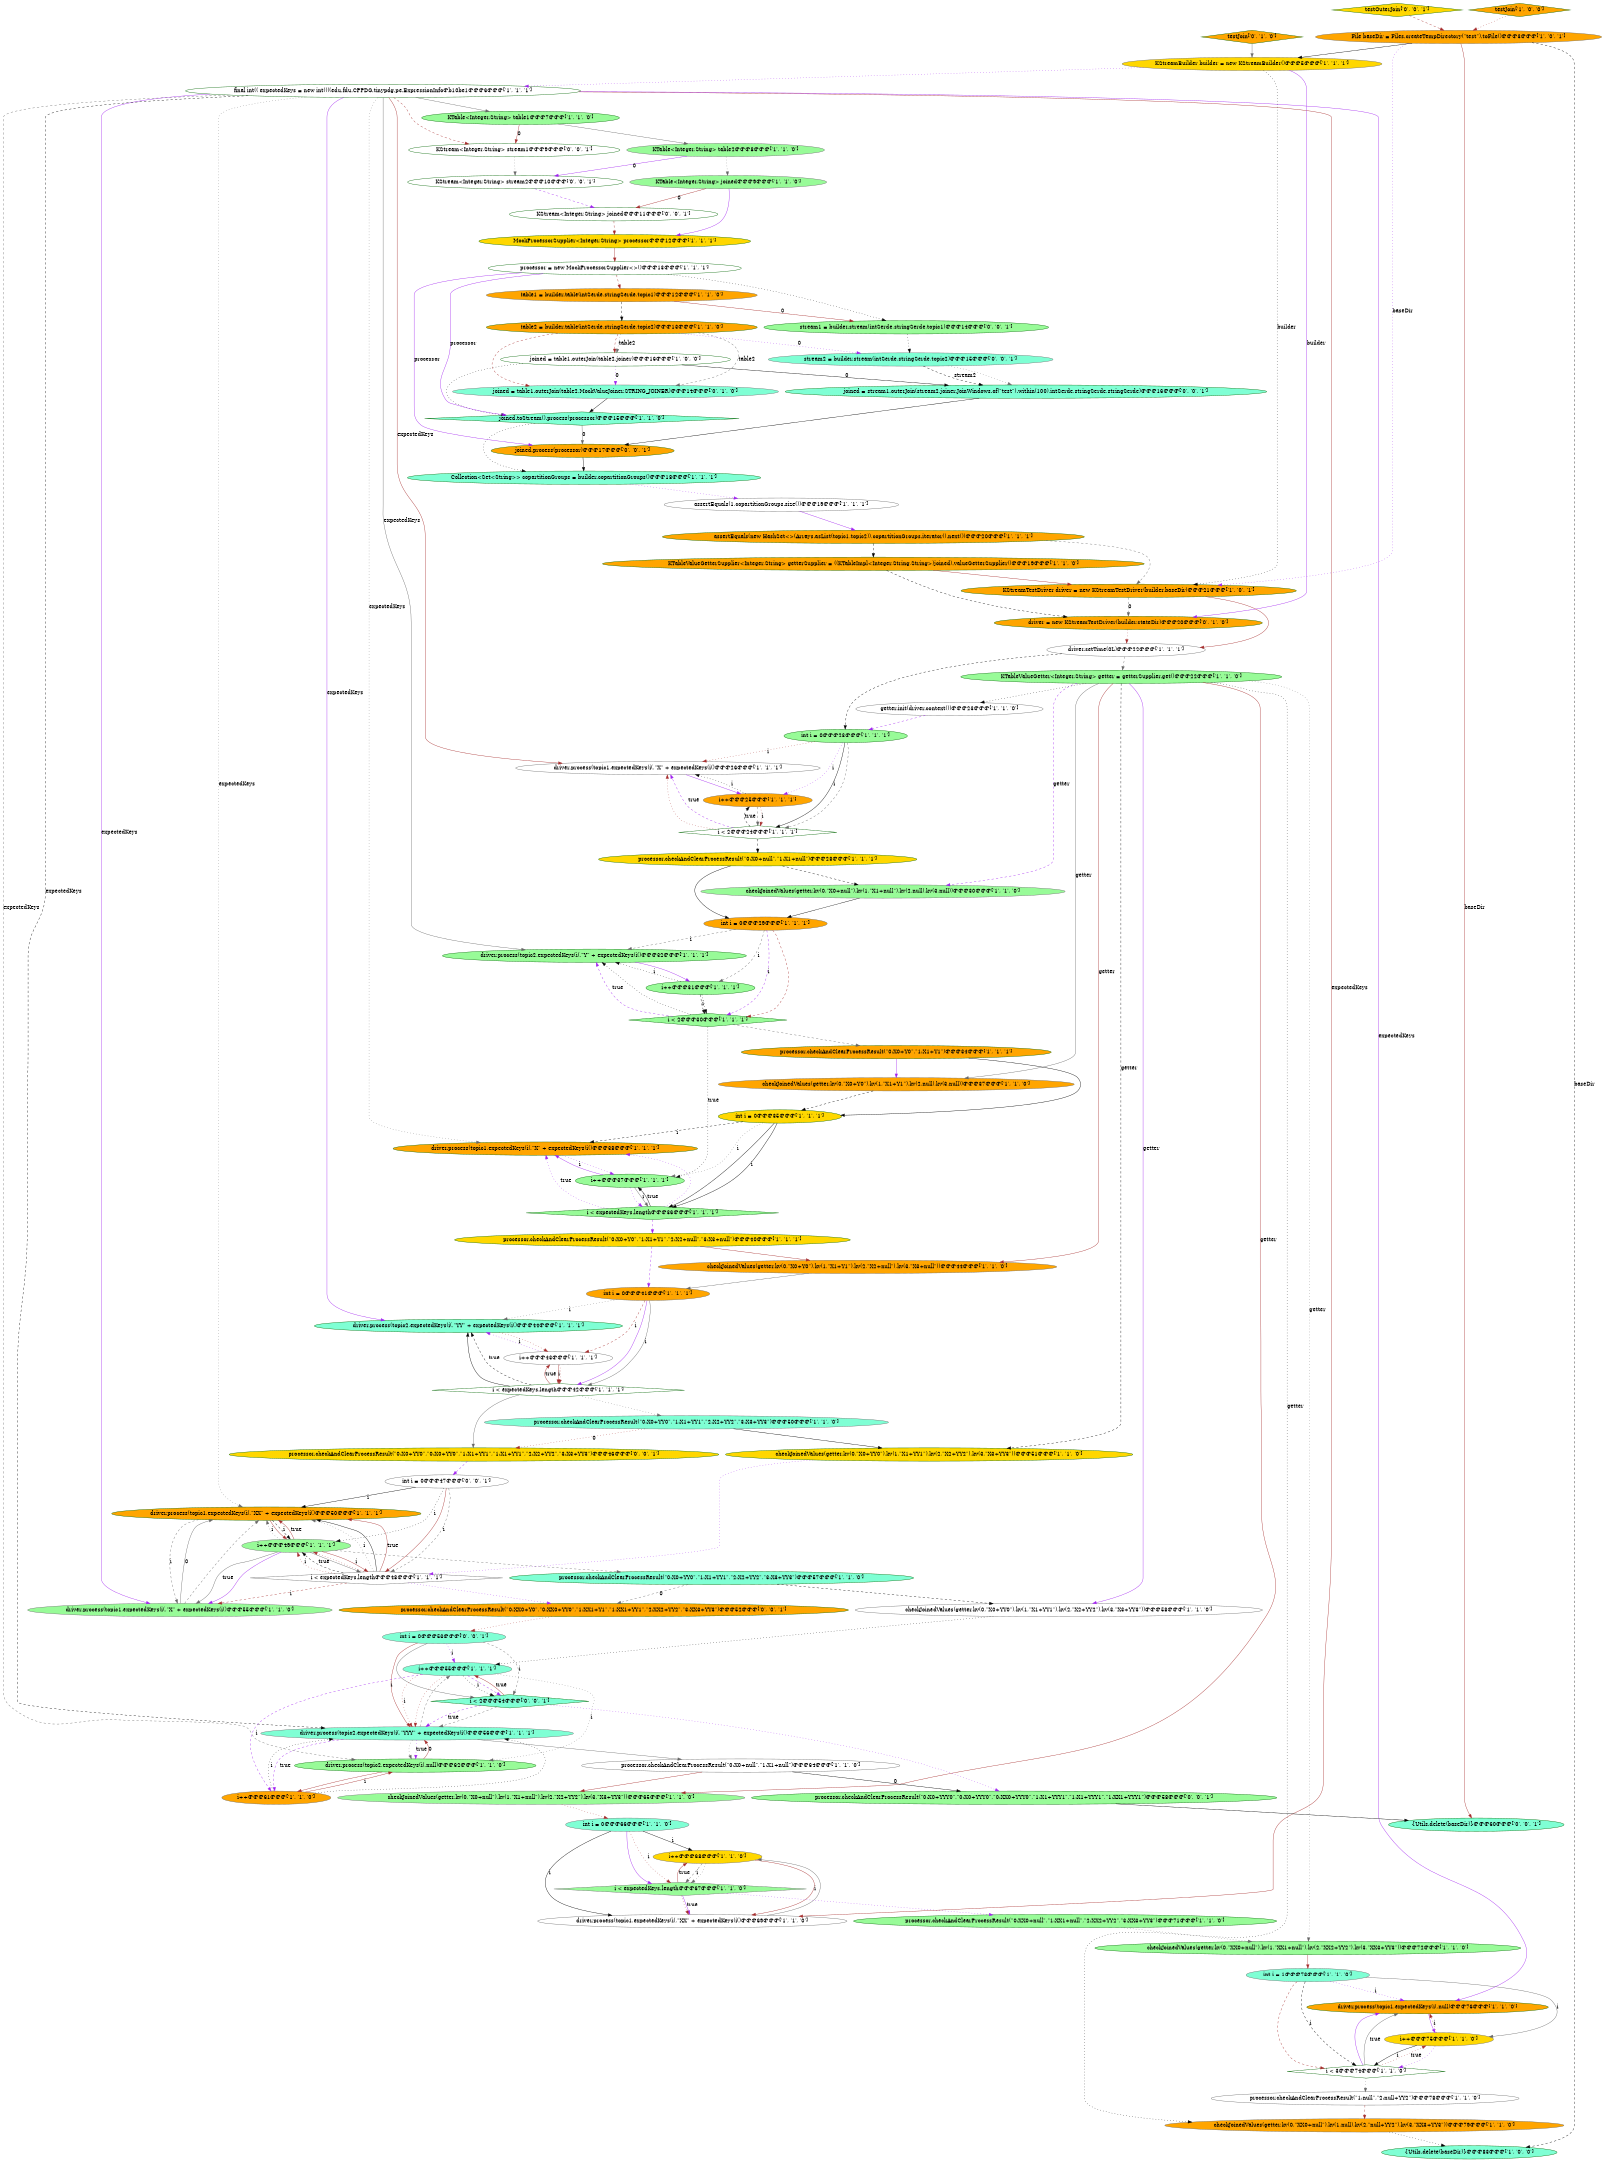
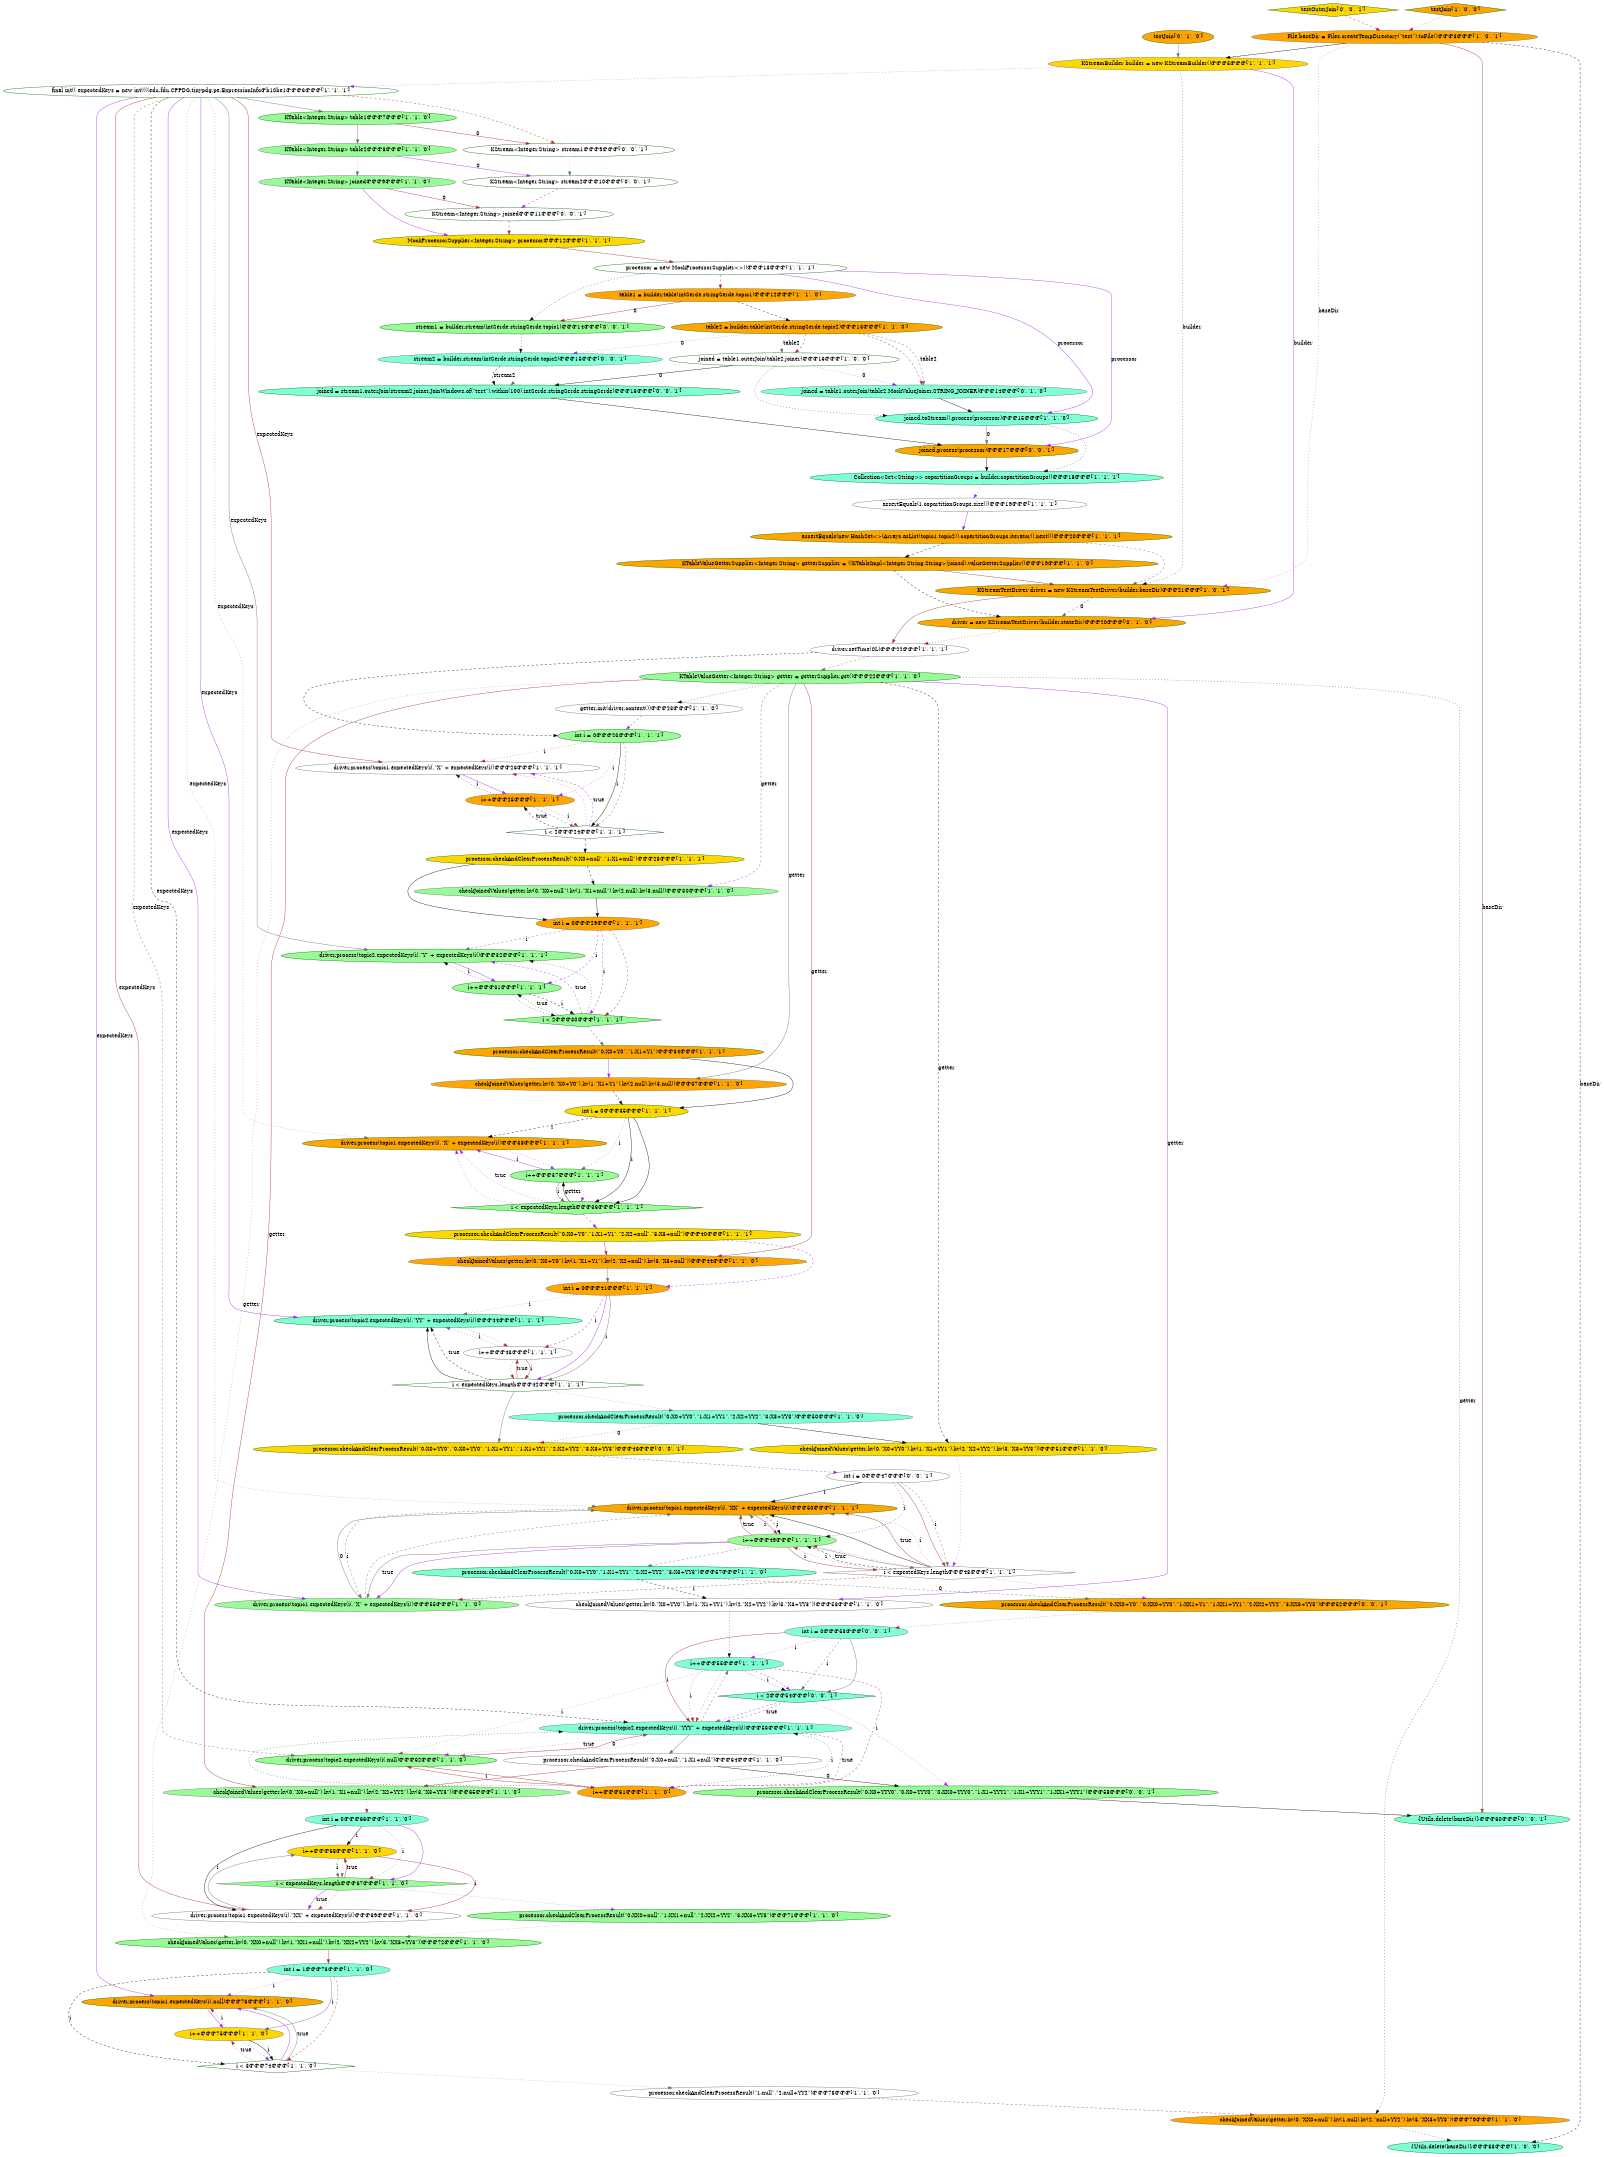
(1252, 37) -> (1178, 37)
(582, 419) -> (987, 419)
(751, 961) -> (585, 965)
(708, 1109) -> (540, 1008)
(653, 1197) -> (573, 1192)
(492, 1685) -> none
(304, 1700) -> (859, 1765)
